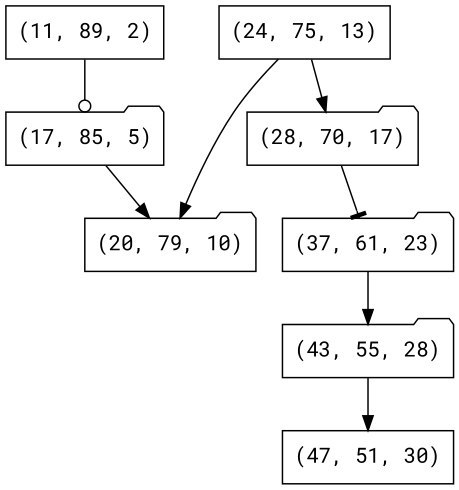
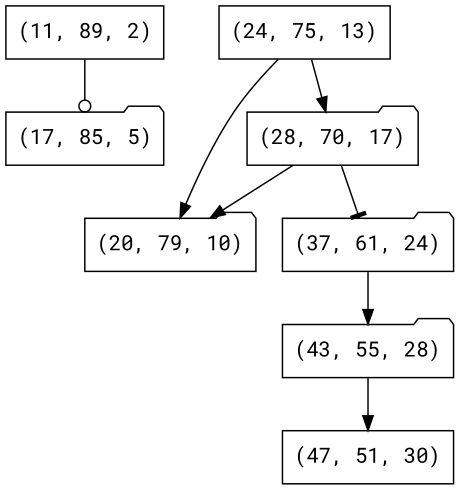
(123, 186) -> (258, 188)
(368, 245) -> (368, 245)
